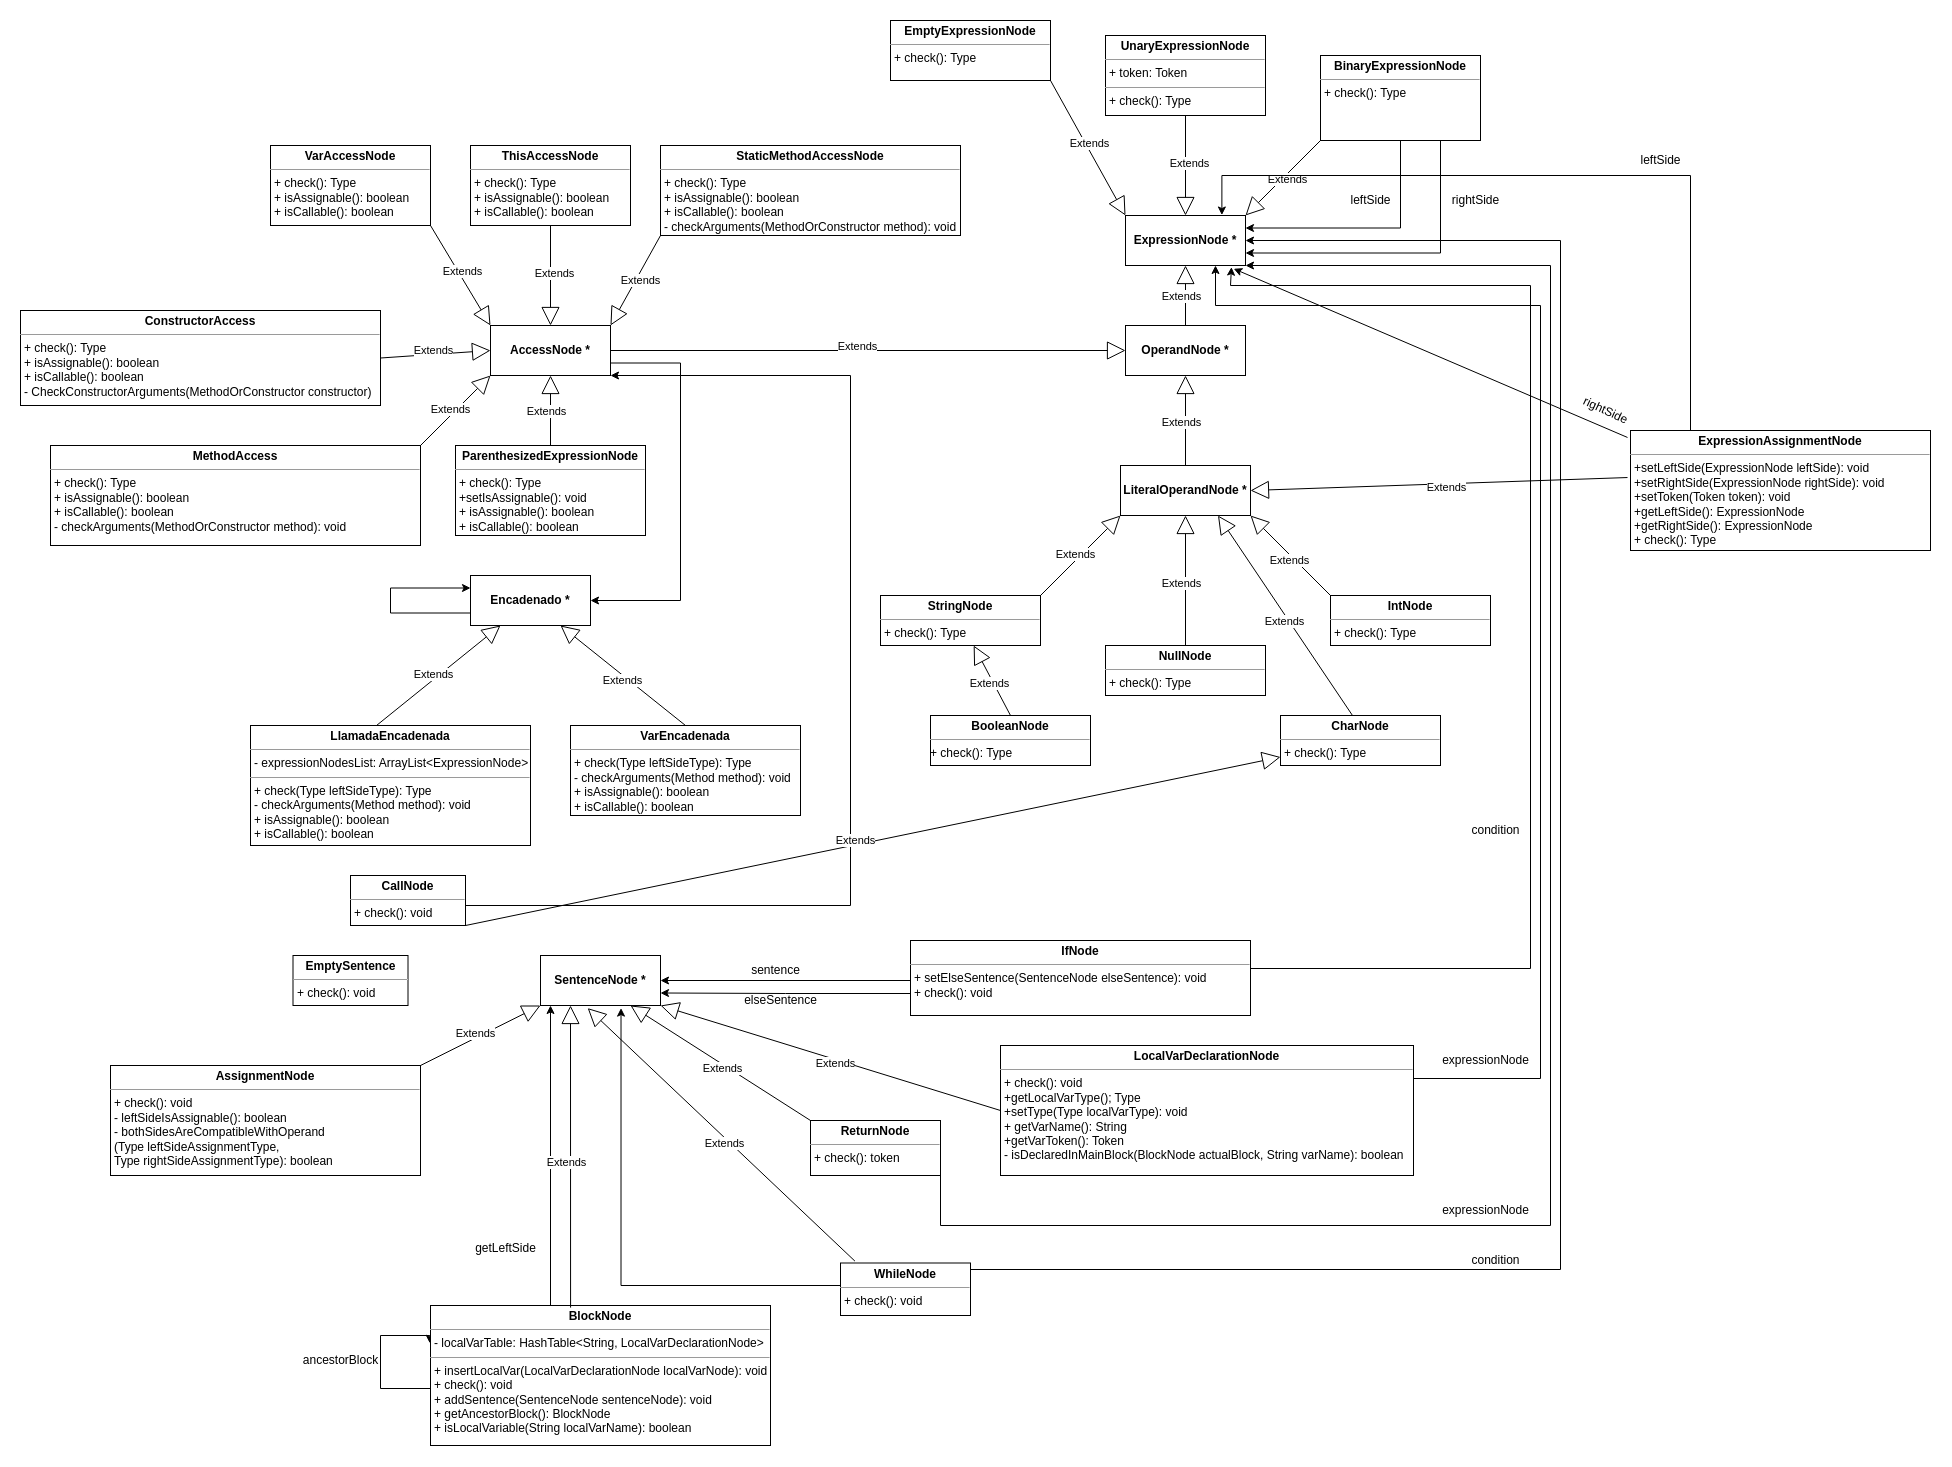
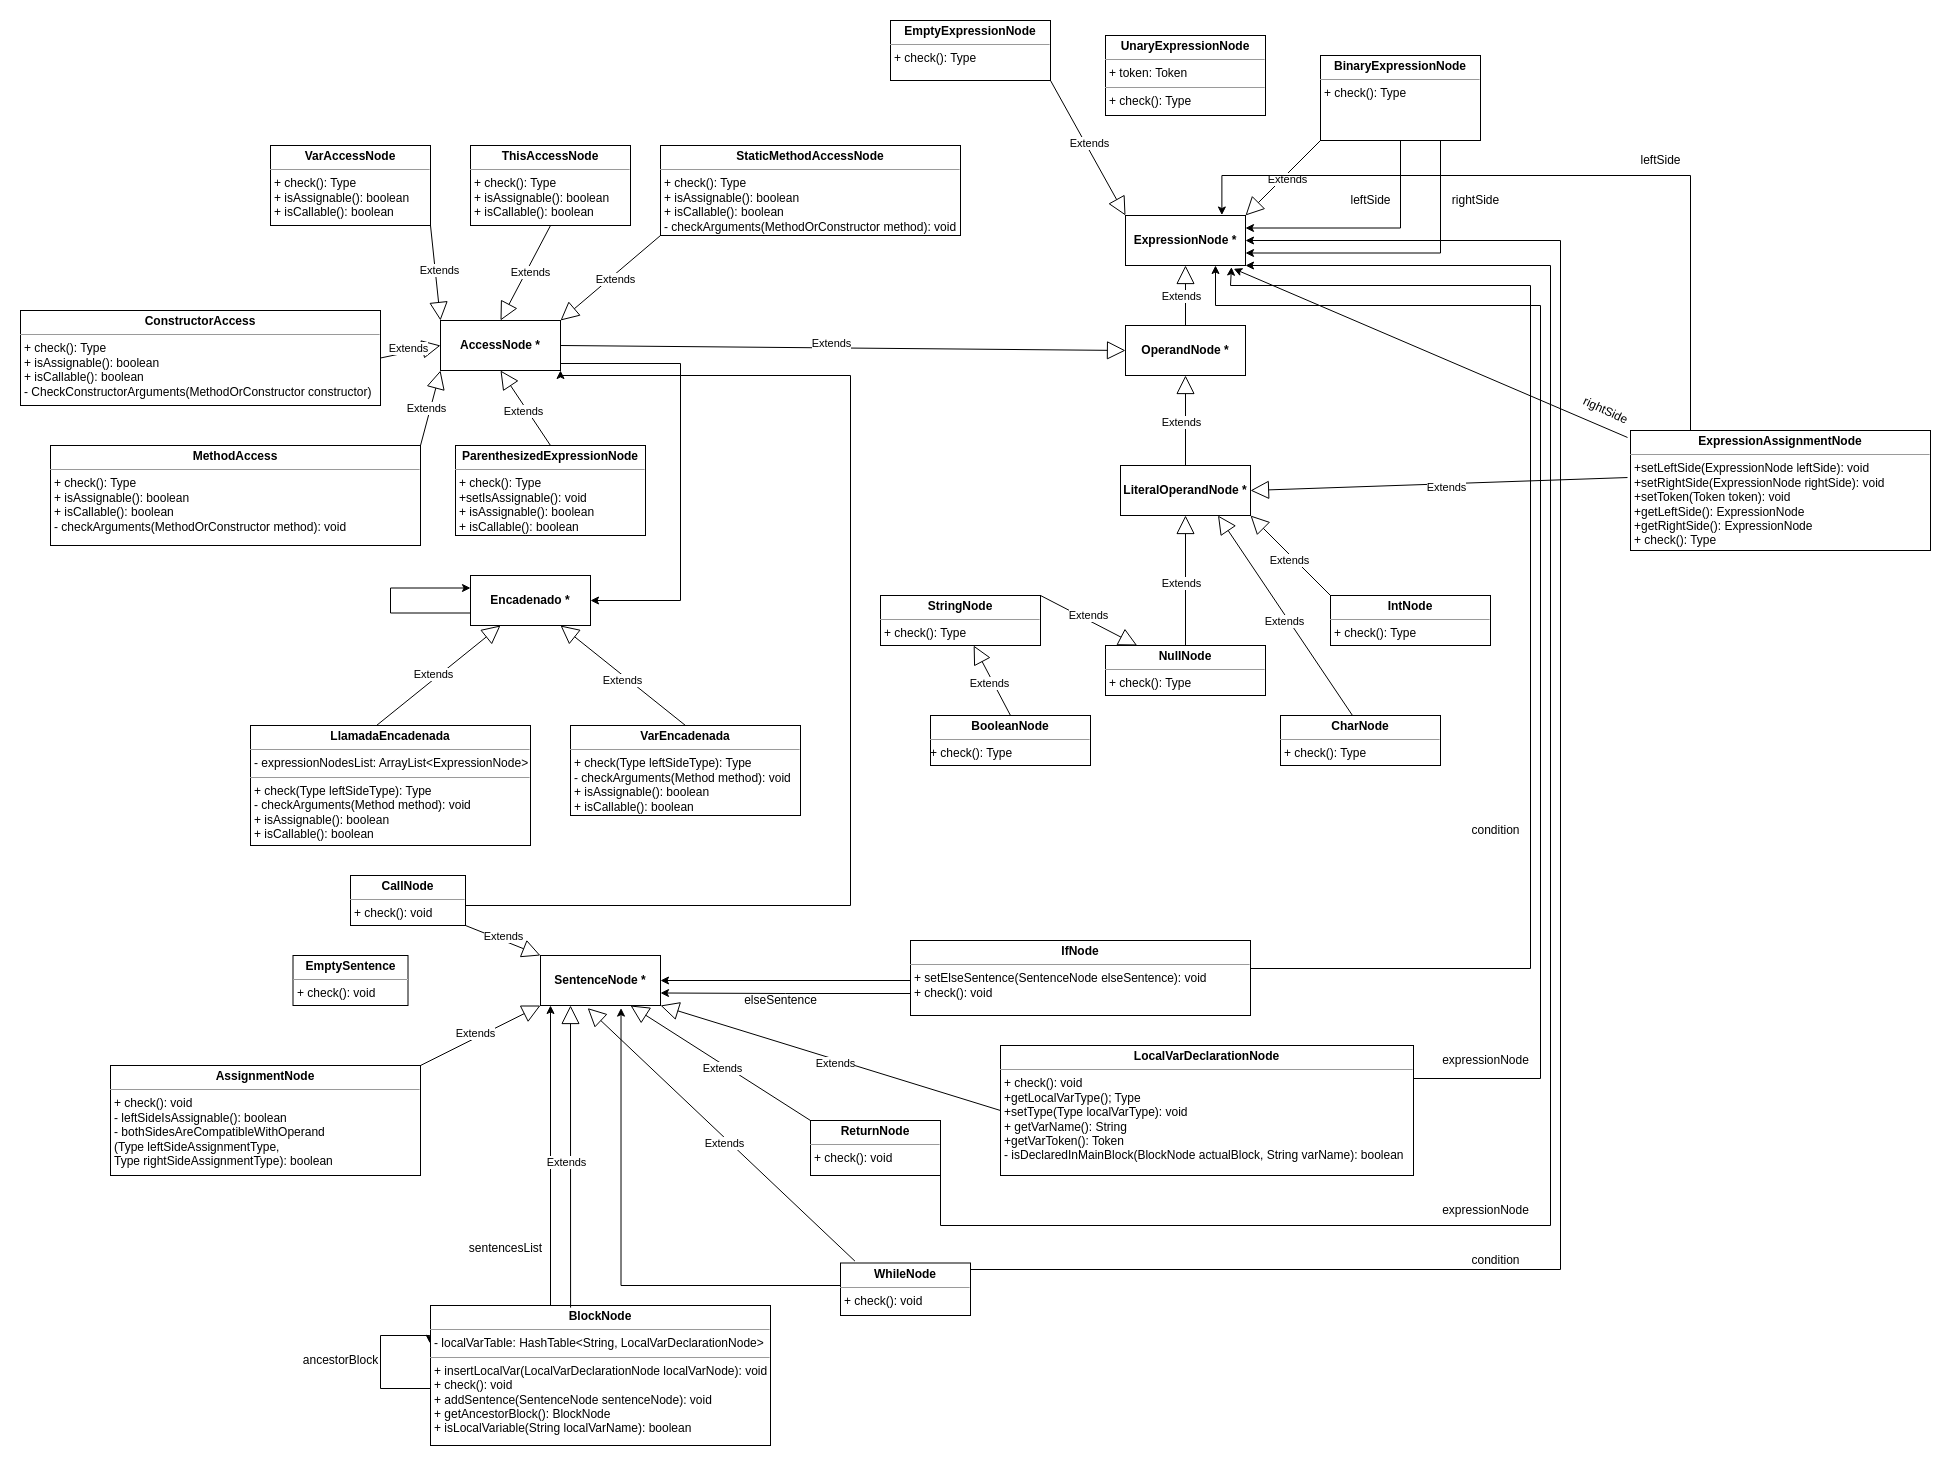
(1186, 156) -> none
(551, 351) -> (501, 346)
(1074, 562) -> (1081, 616)
(917, 832) -> (495, 937)
(776, 971) -> none
(860, 1135) -> (855, 1135)
(506, 1249) -> (506, 1249)
